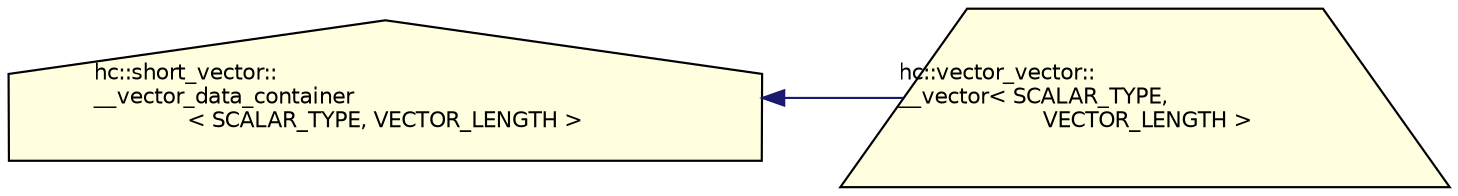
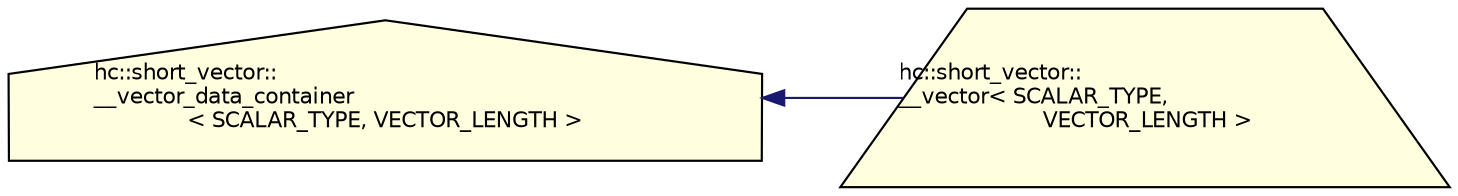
(1145, 98) -> (1145, 98)
